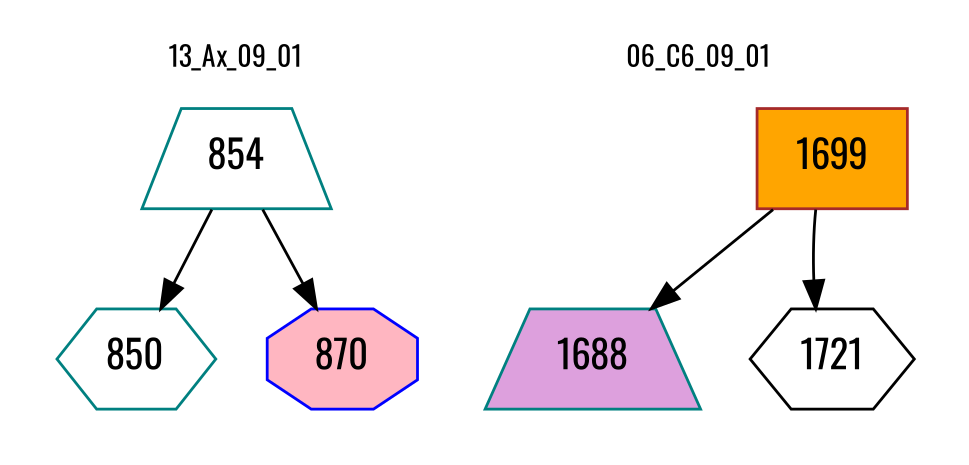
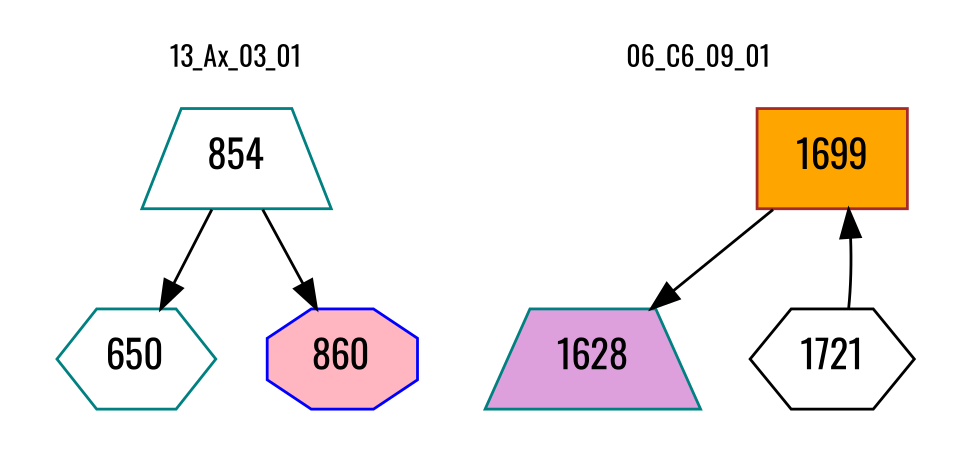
(237, 60) -> (237, 60)
(814, 245) -> (851, 273)
(136, 359) -> (136, 359)
(342, 359) -> (342, 359)
(593, 359) -> (593, 359)
